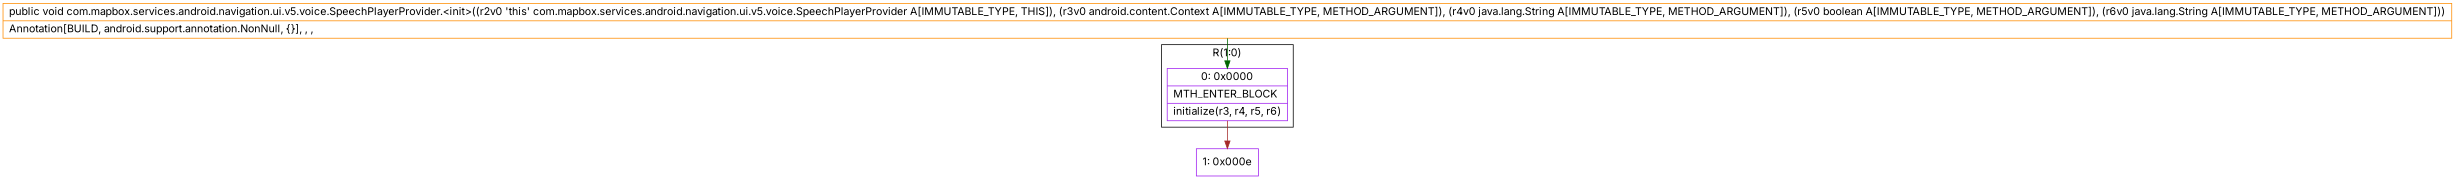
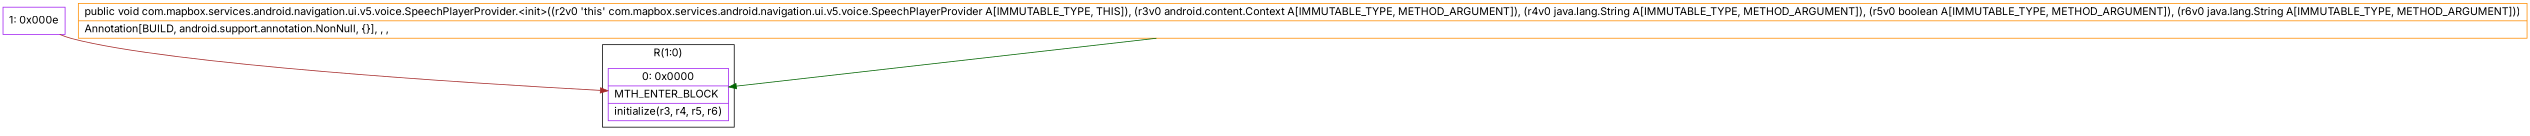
(1227, 132) -> (329, 72)
